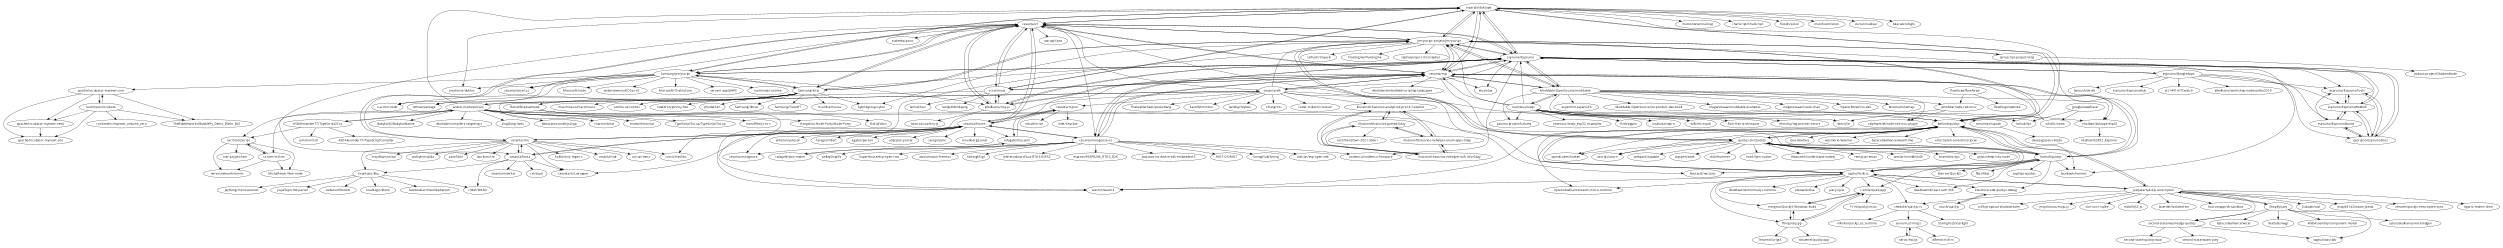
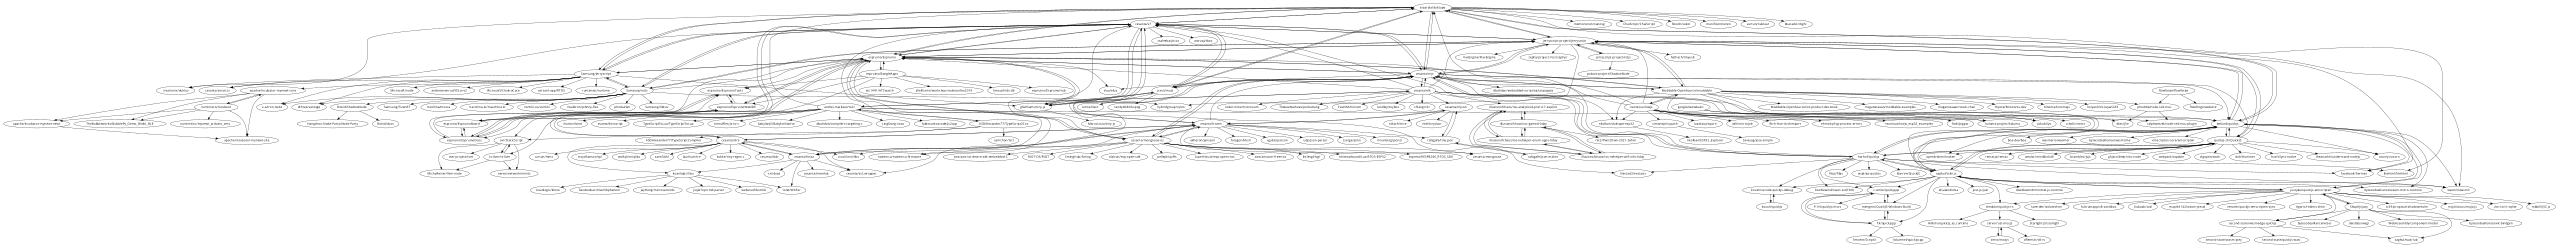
(724, 91) -> (552, 91)
none -> (2396, 174)
